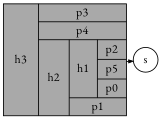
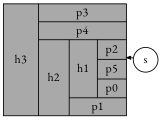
(128, 61) -> (132, 58)
